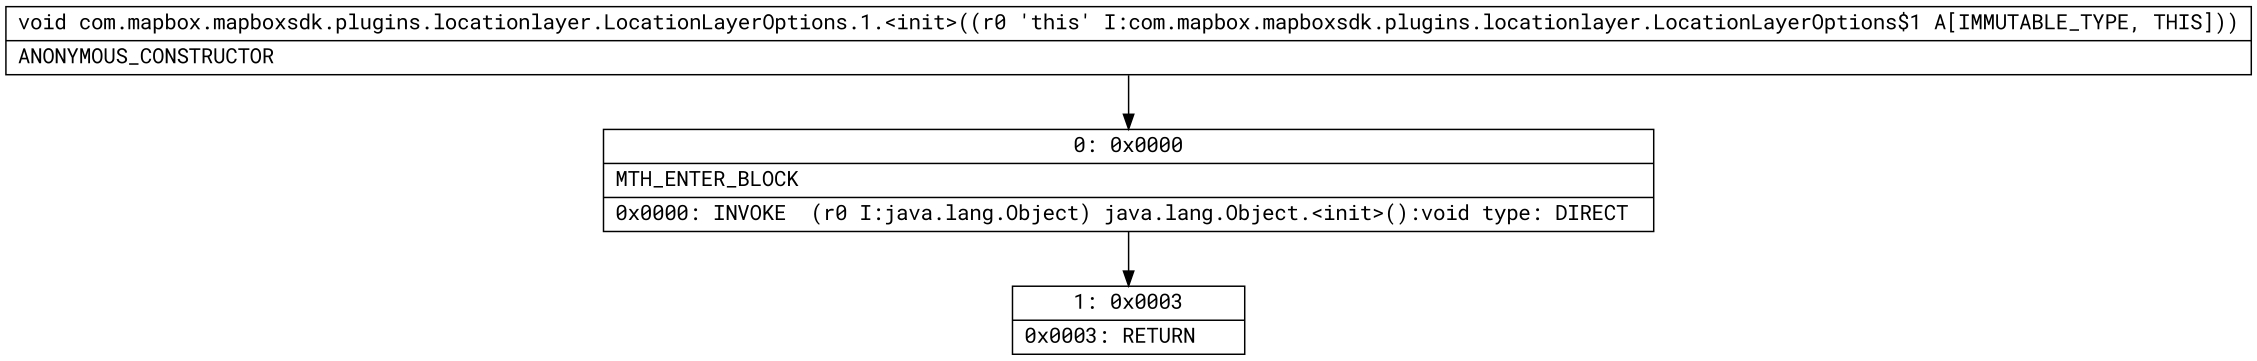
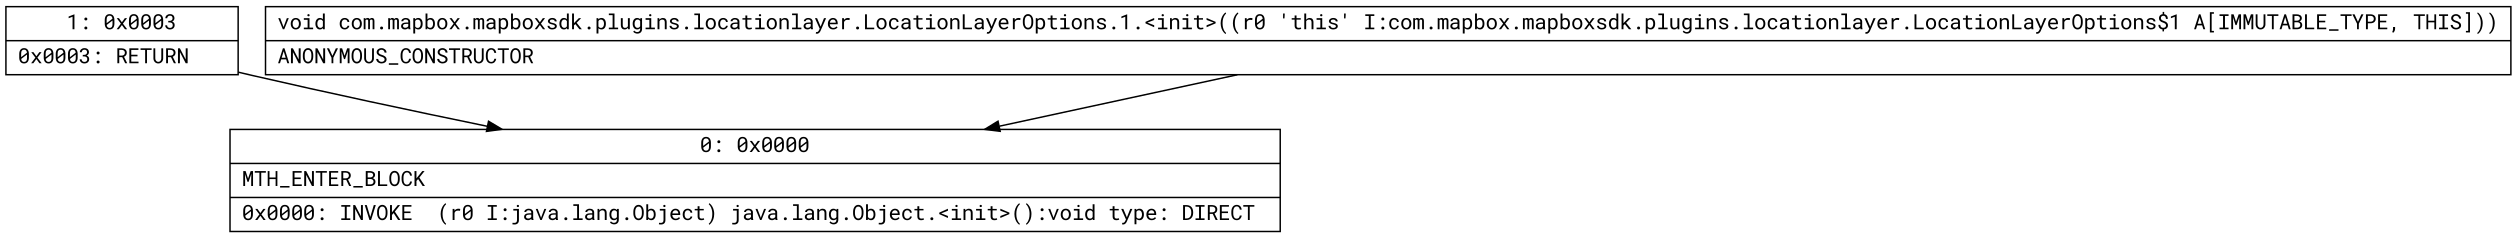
(1129, 251) -> (363, 100)
